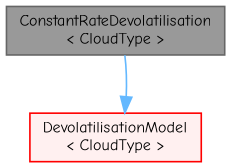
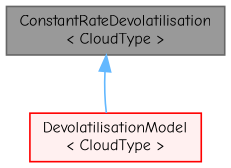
(126, 76) -> (105, 92)
